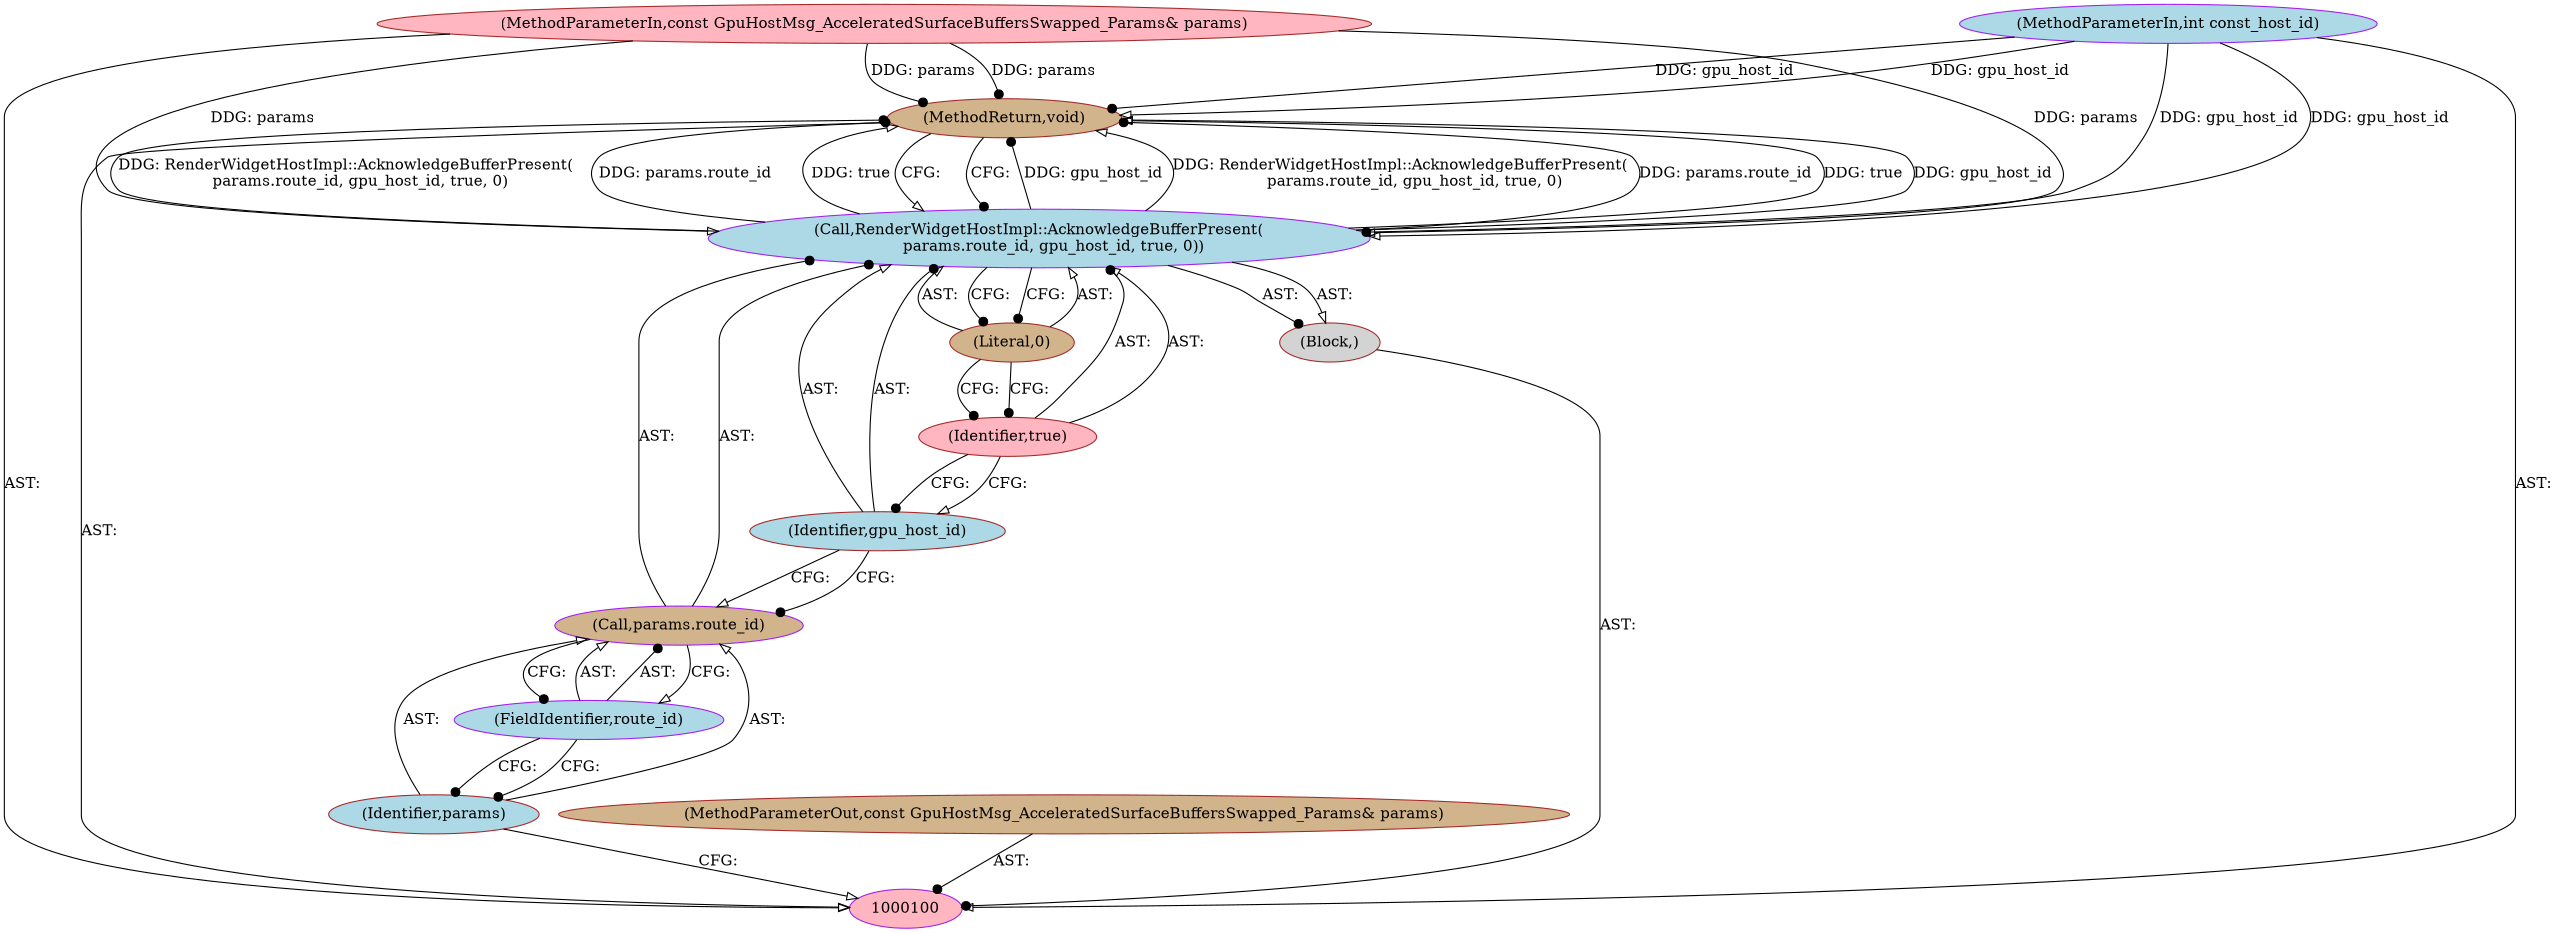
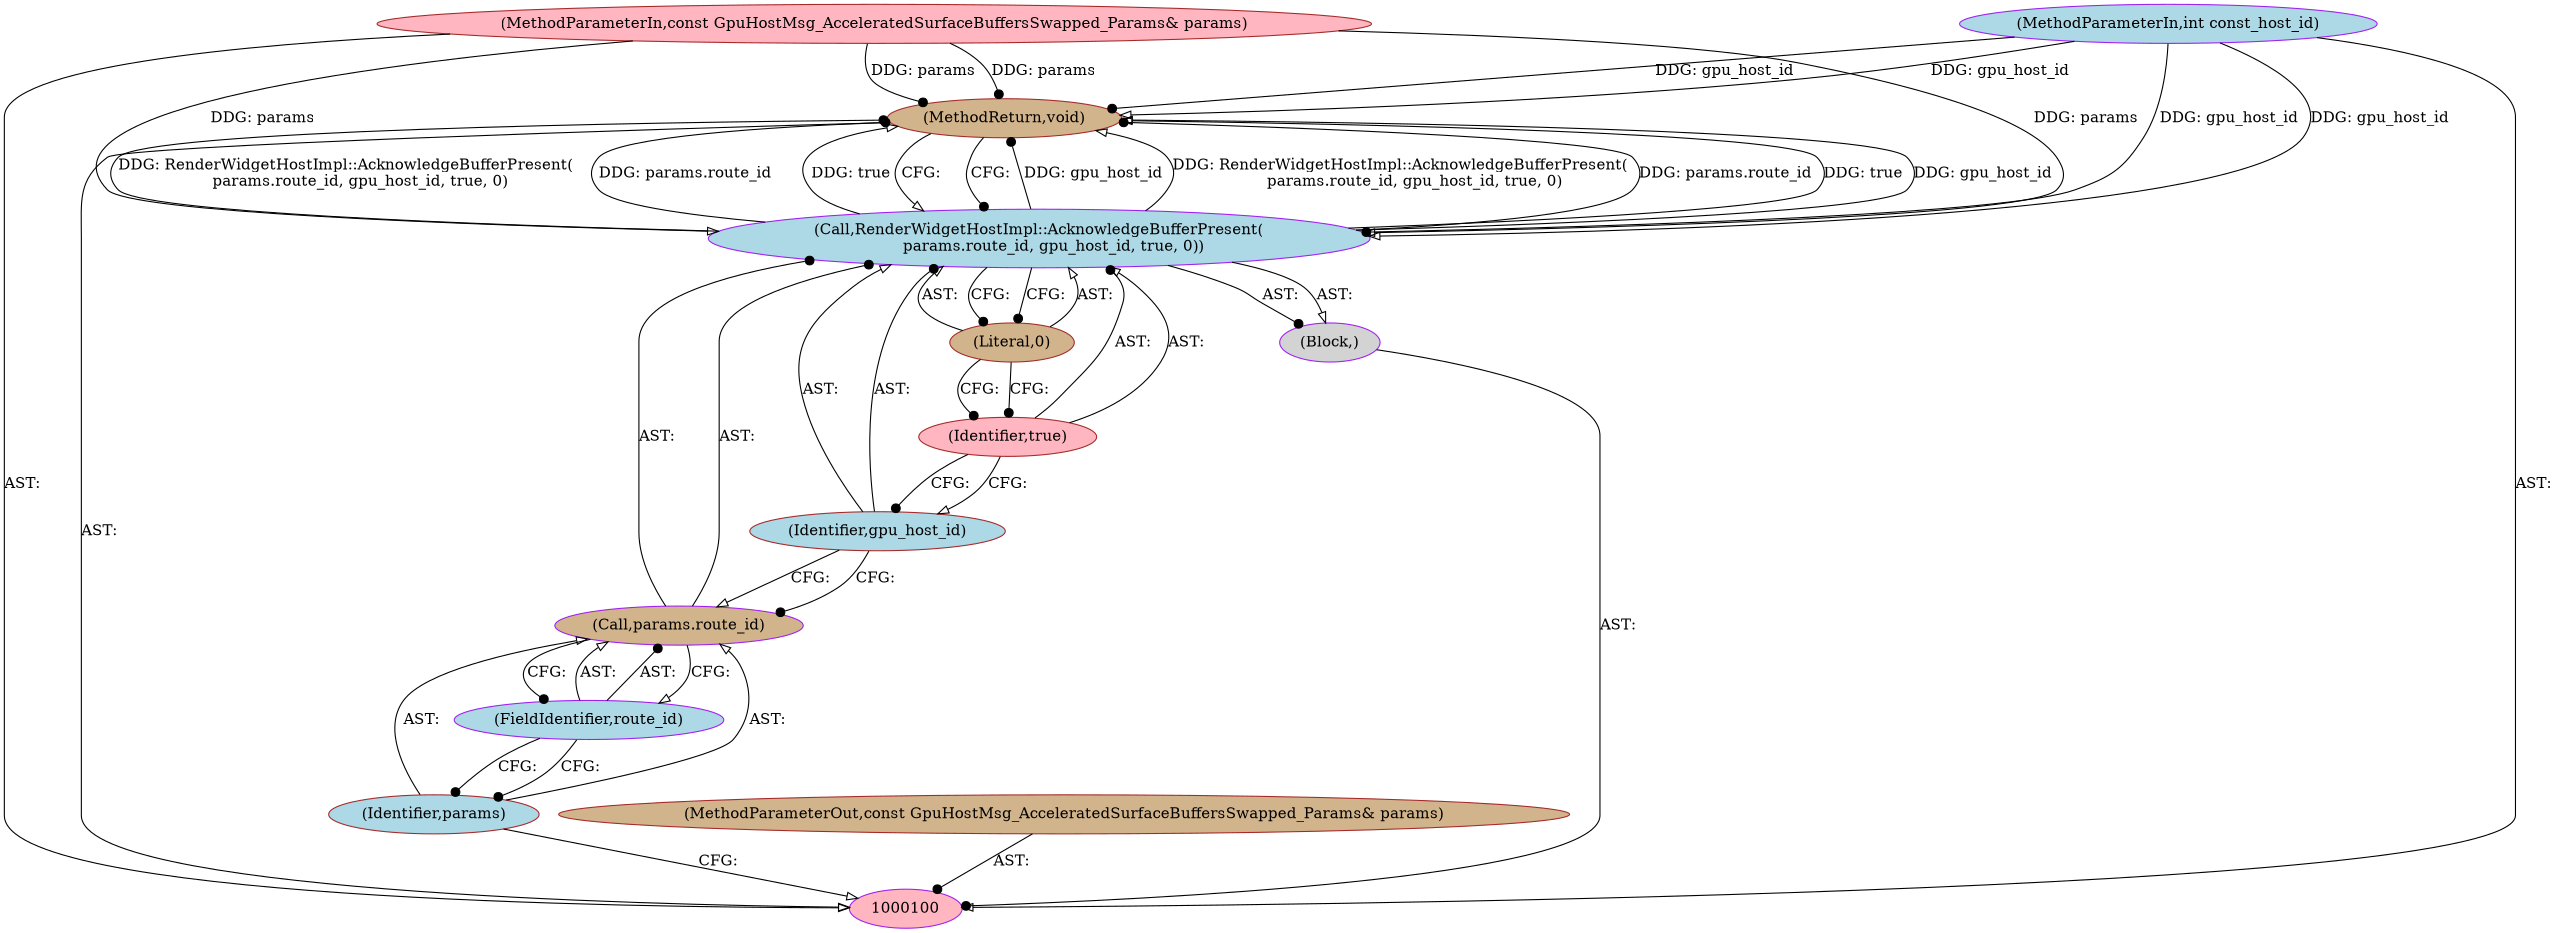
(1330, 342) -> (1330, 342)
